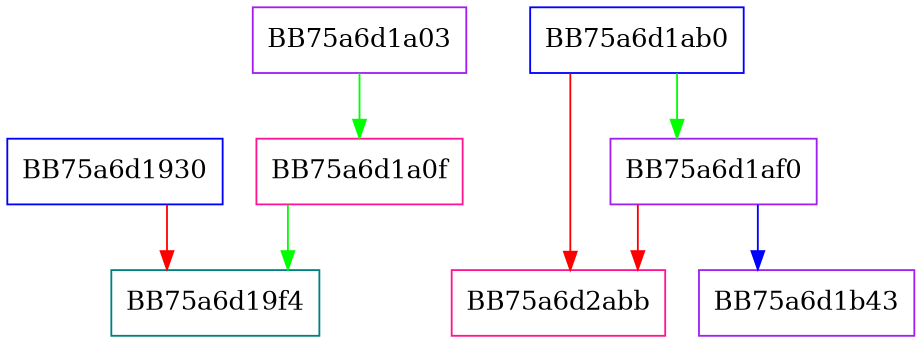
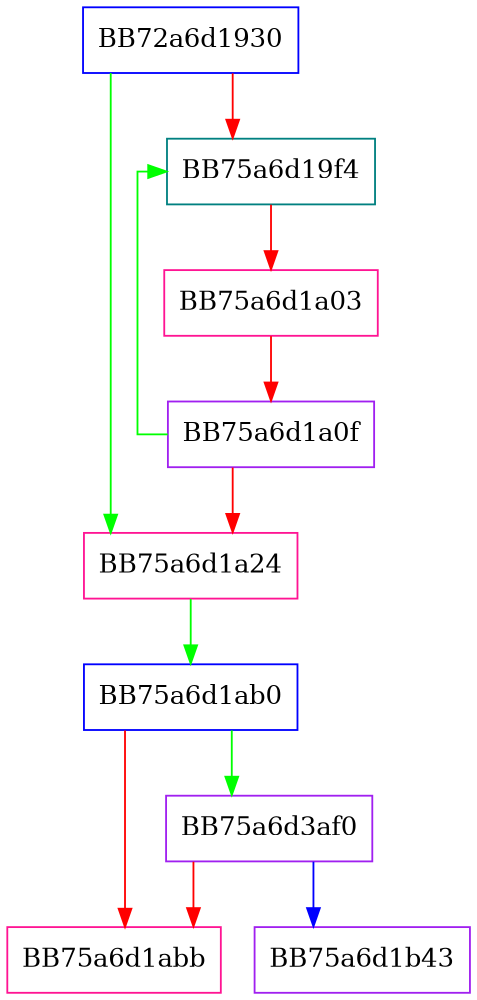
(360, 40) -> (271, 303)
(360, 97) -> (271, 359)
(115, 172) -> (191, 40)
(360, 172) -> (271, 434)
(714, 172) -> (269, 829)
none -> (271, 228)
(558, 303) -> (114, 960)
none -> (191, 566)
